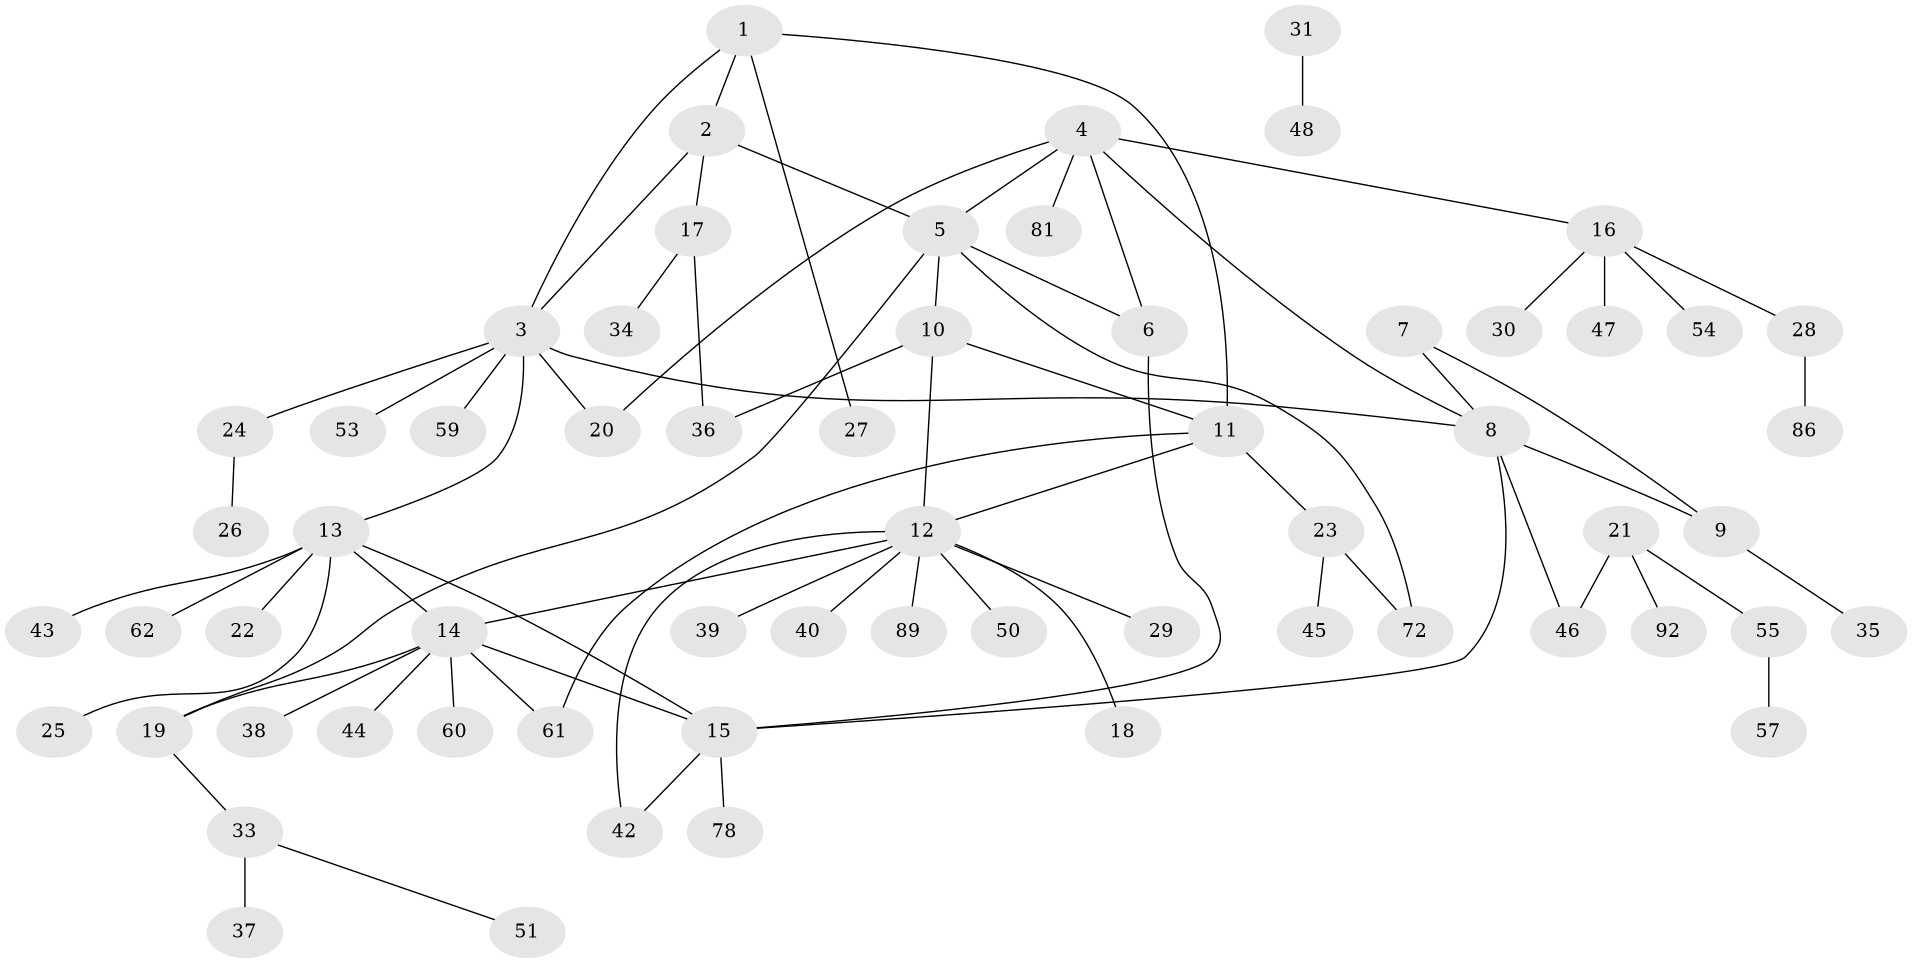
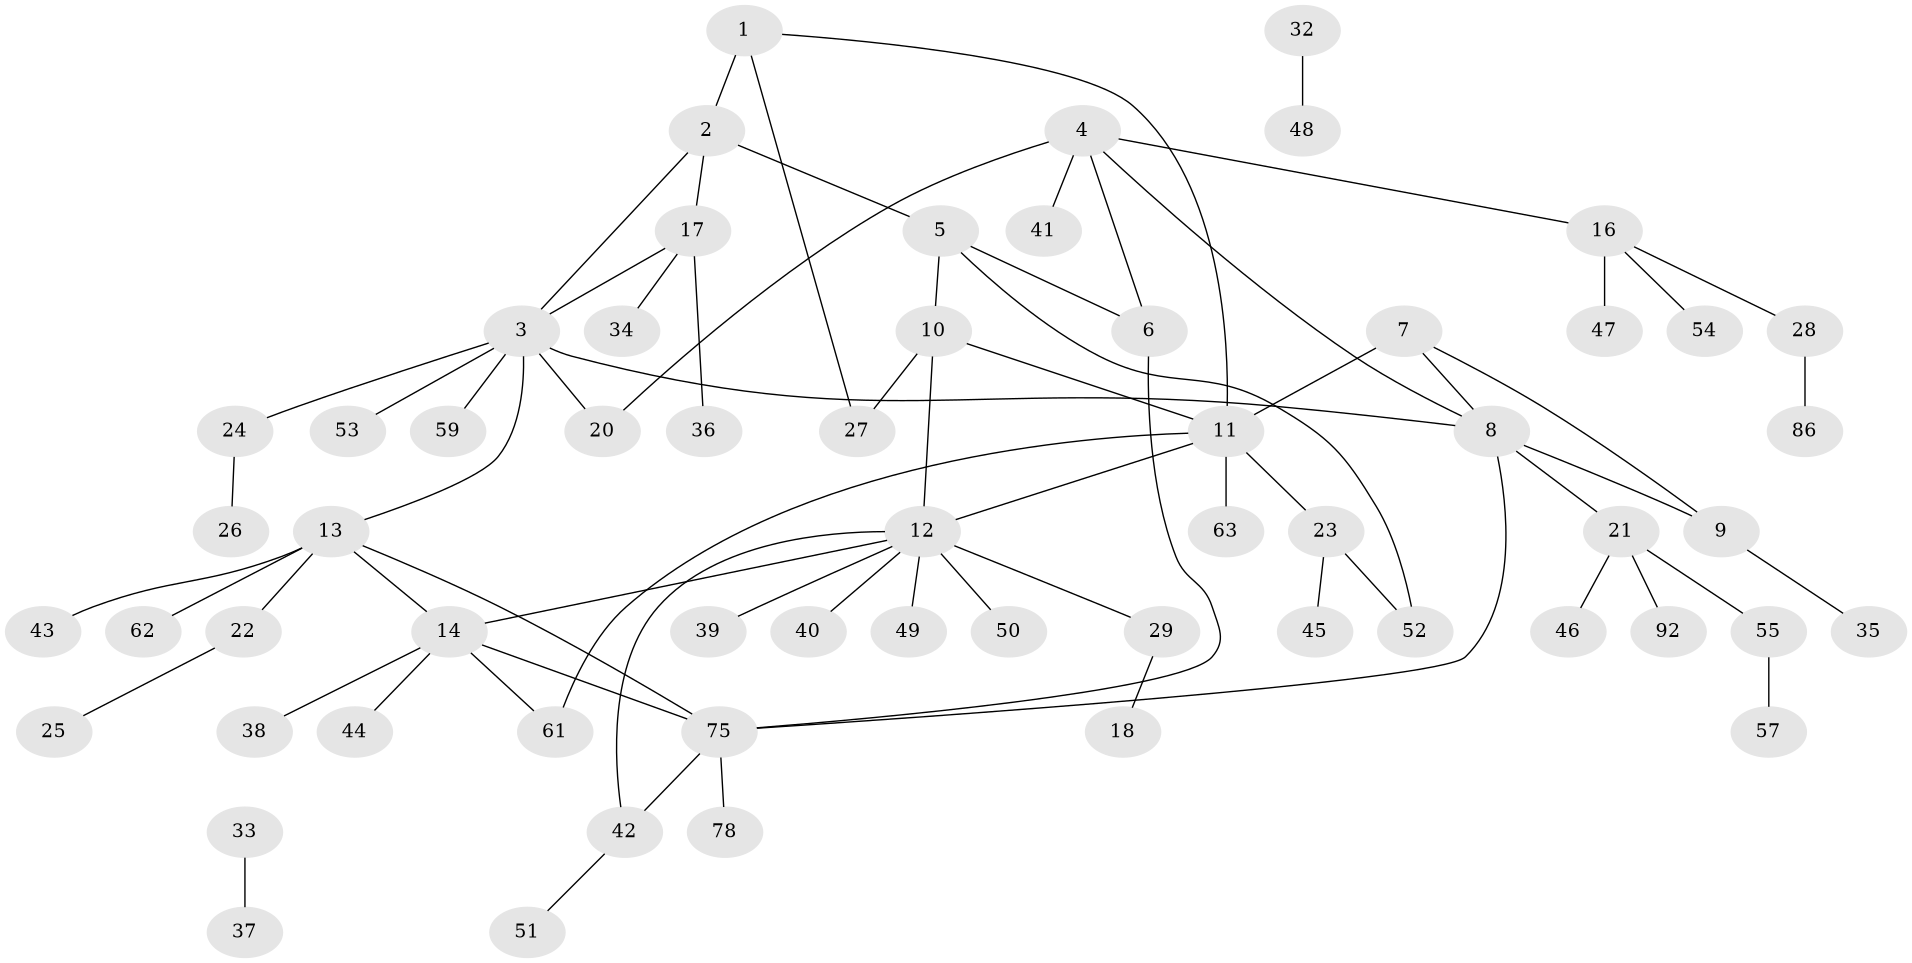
(1303, 31) -> (1303, 31)
(610, 166) -> (607, 281)
(1012, 181) -> none
(1044, 231) -> (1044, 231)
(1504, 331) -> none
(852, 367) -> (896, 381)
none -> (1315, 381)
(1530, 531) -> (1557, 482)
none -> (1226, 532)
(1057, 605) -> (1139, 691)
(909, 632) -> (909, 632)
(1415, 632) -> (1415, 632)
(213, 693) -> (149, 682)
(154, 732) -> none
(455, 732) -> none
(719, 732) -> (719, 732)
(386, 882) -> (576, 882)
